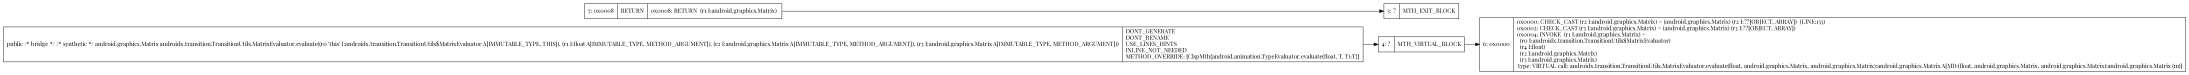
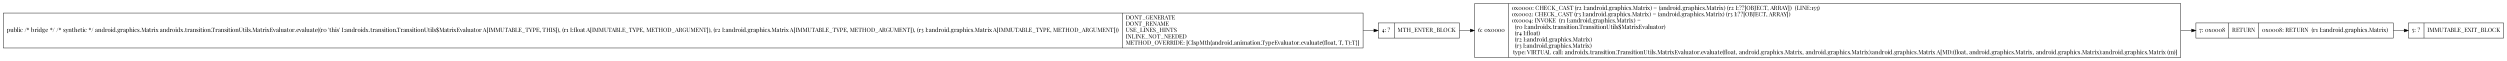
(1429, 11) -> (2464, 30)
none -> (2186, 31)
(1429, 44) -> (1427, 30)
